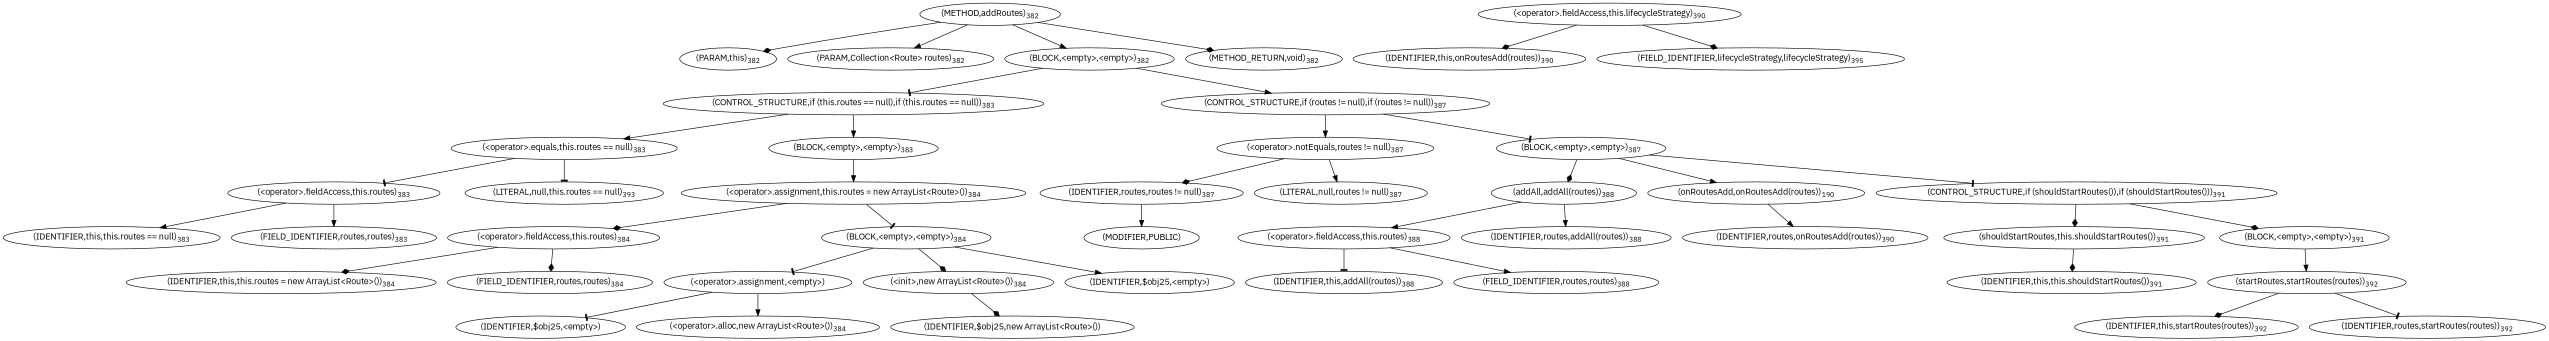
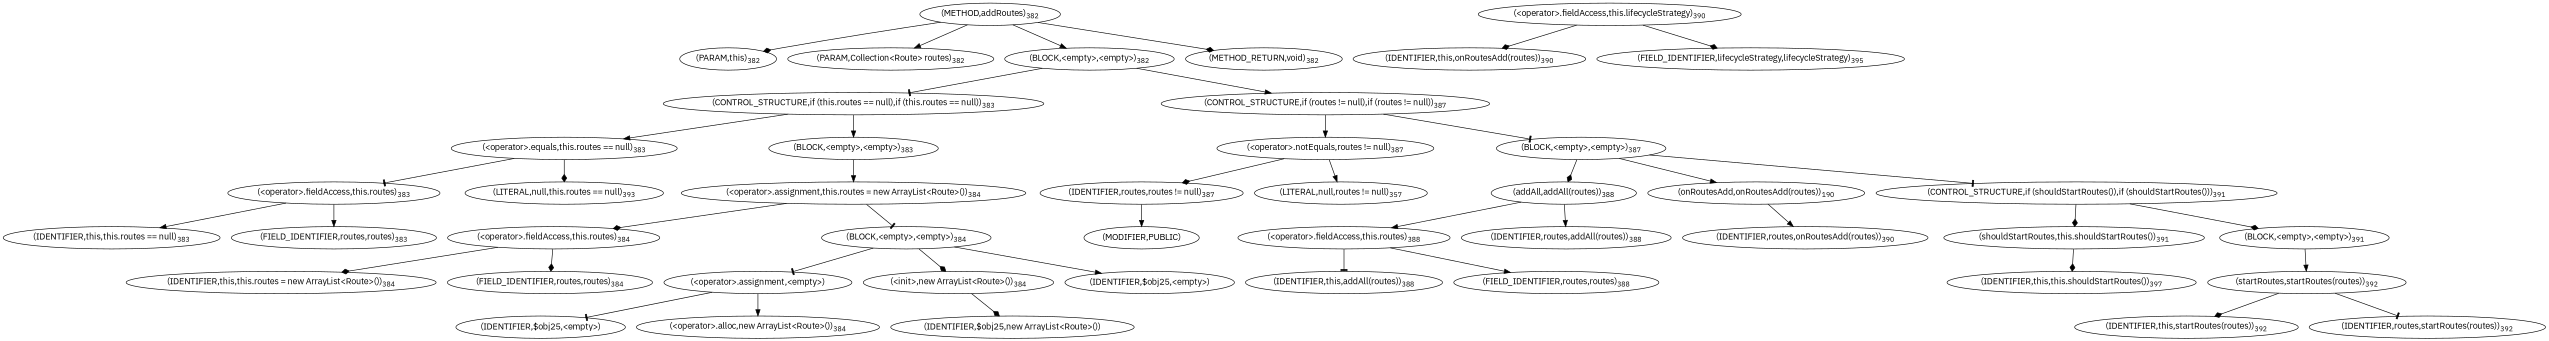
(564, 169) -> (564, 167)
(1396, 192) -> (1396, 192)
(2156, 282) -> (2156, 282)
